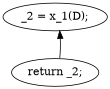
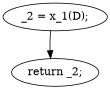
(60, 48) -> (50, 41)
